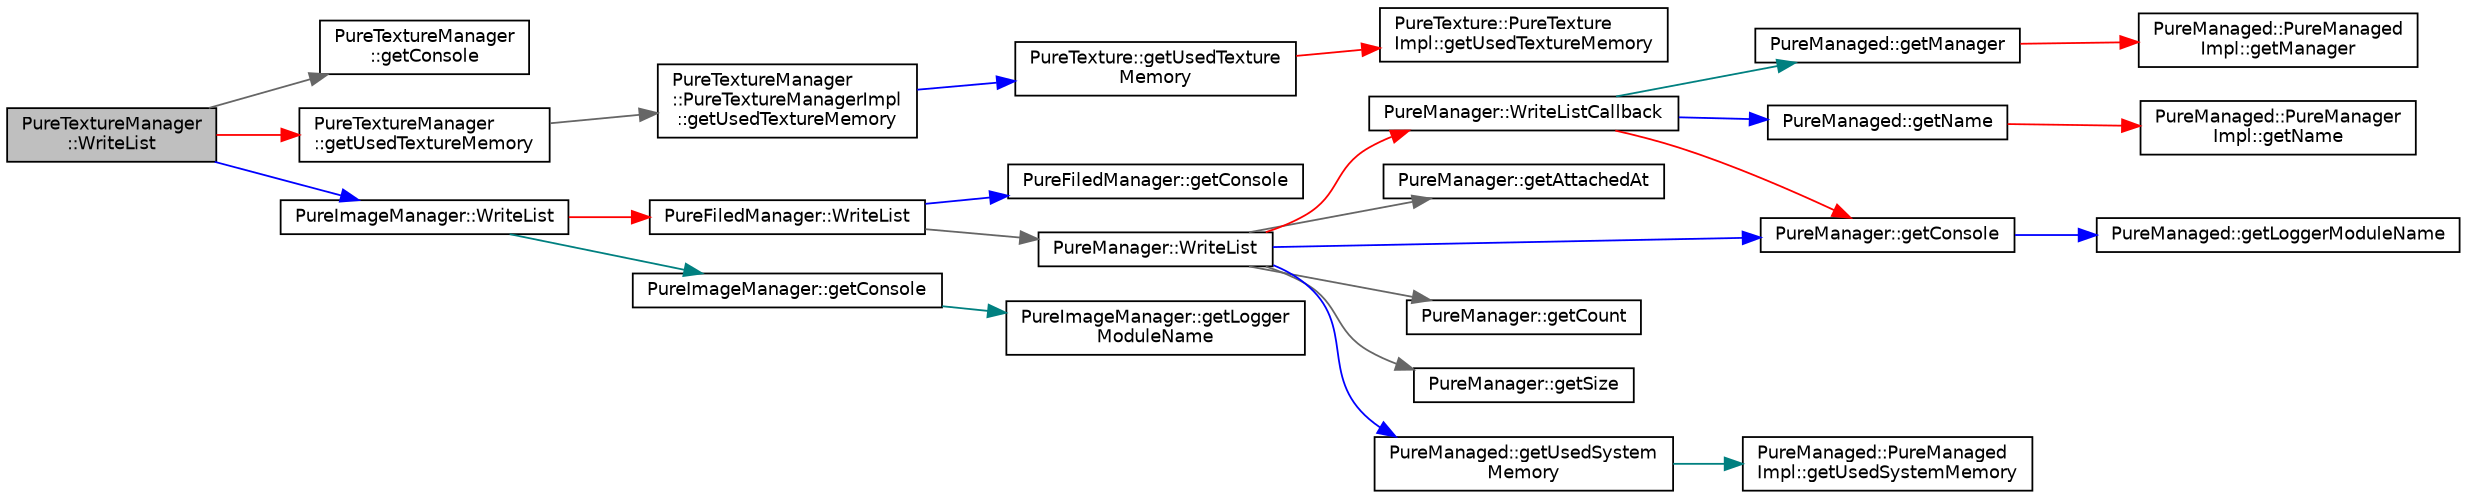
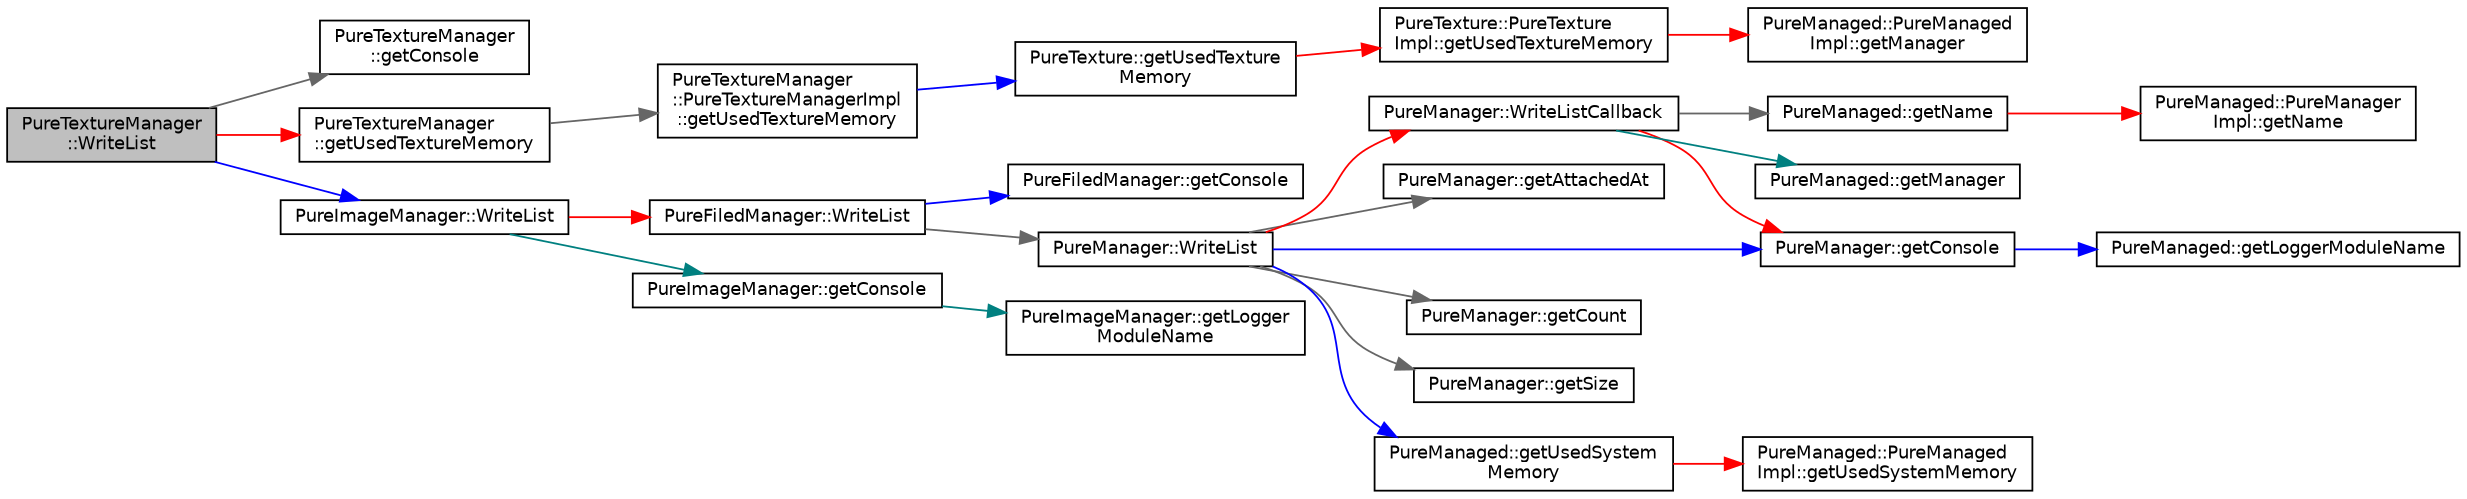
(2070, 43) -> (1699, 35)
(1714, 118) -> (1714, 114)
(1699, 464) -> (1699, 464)
